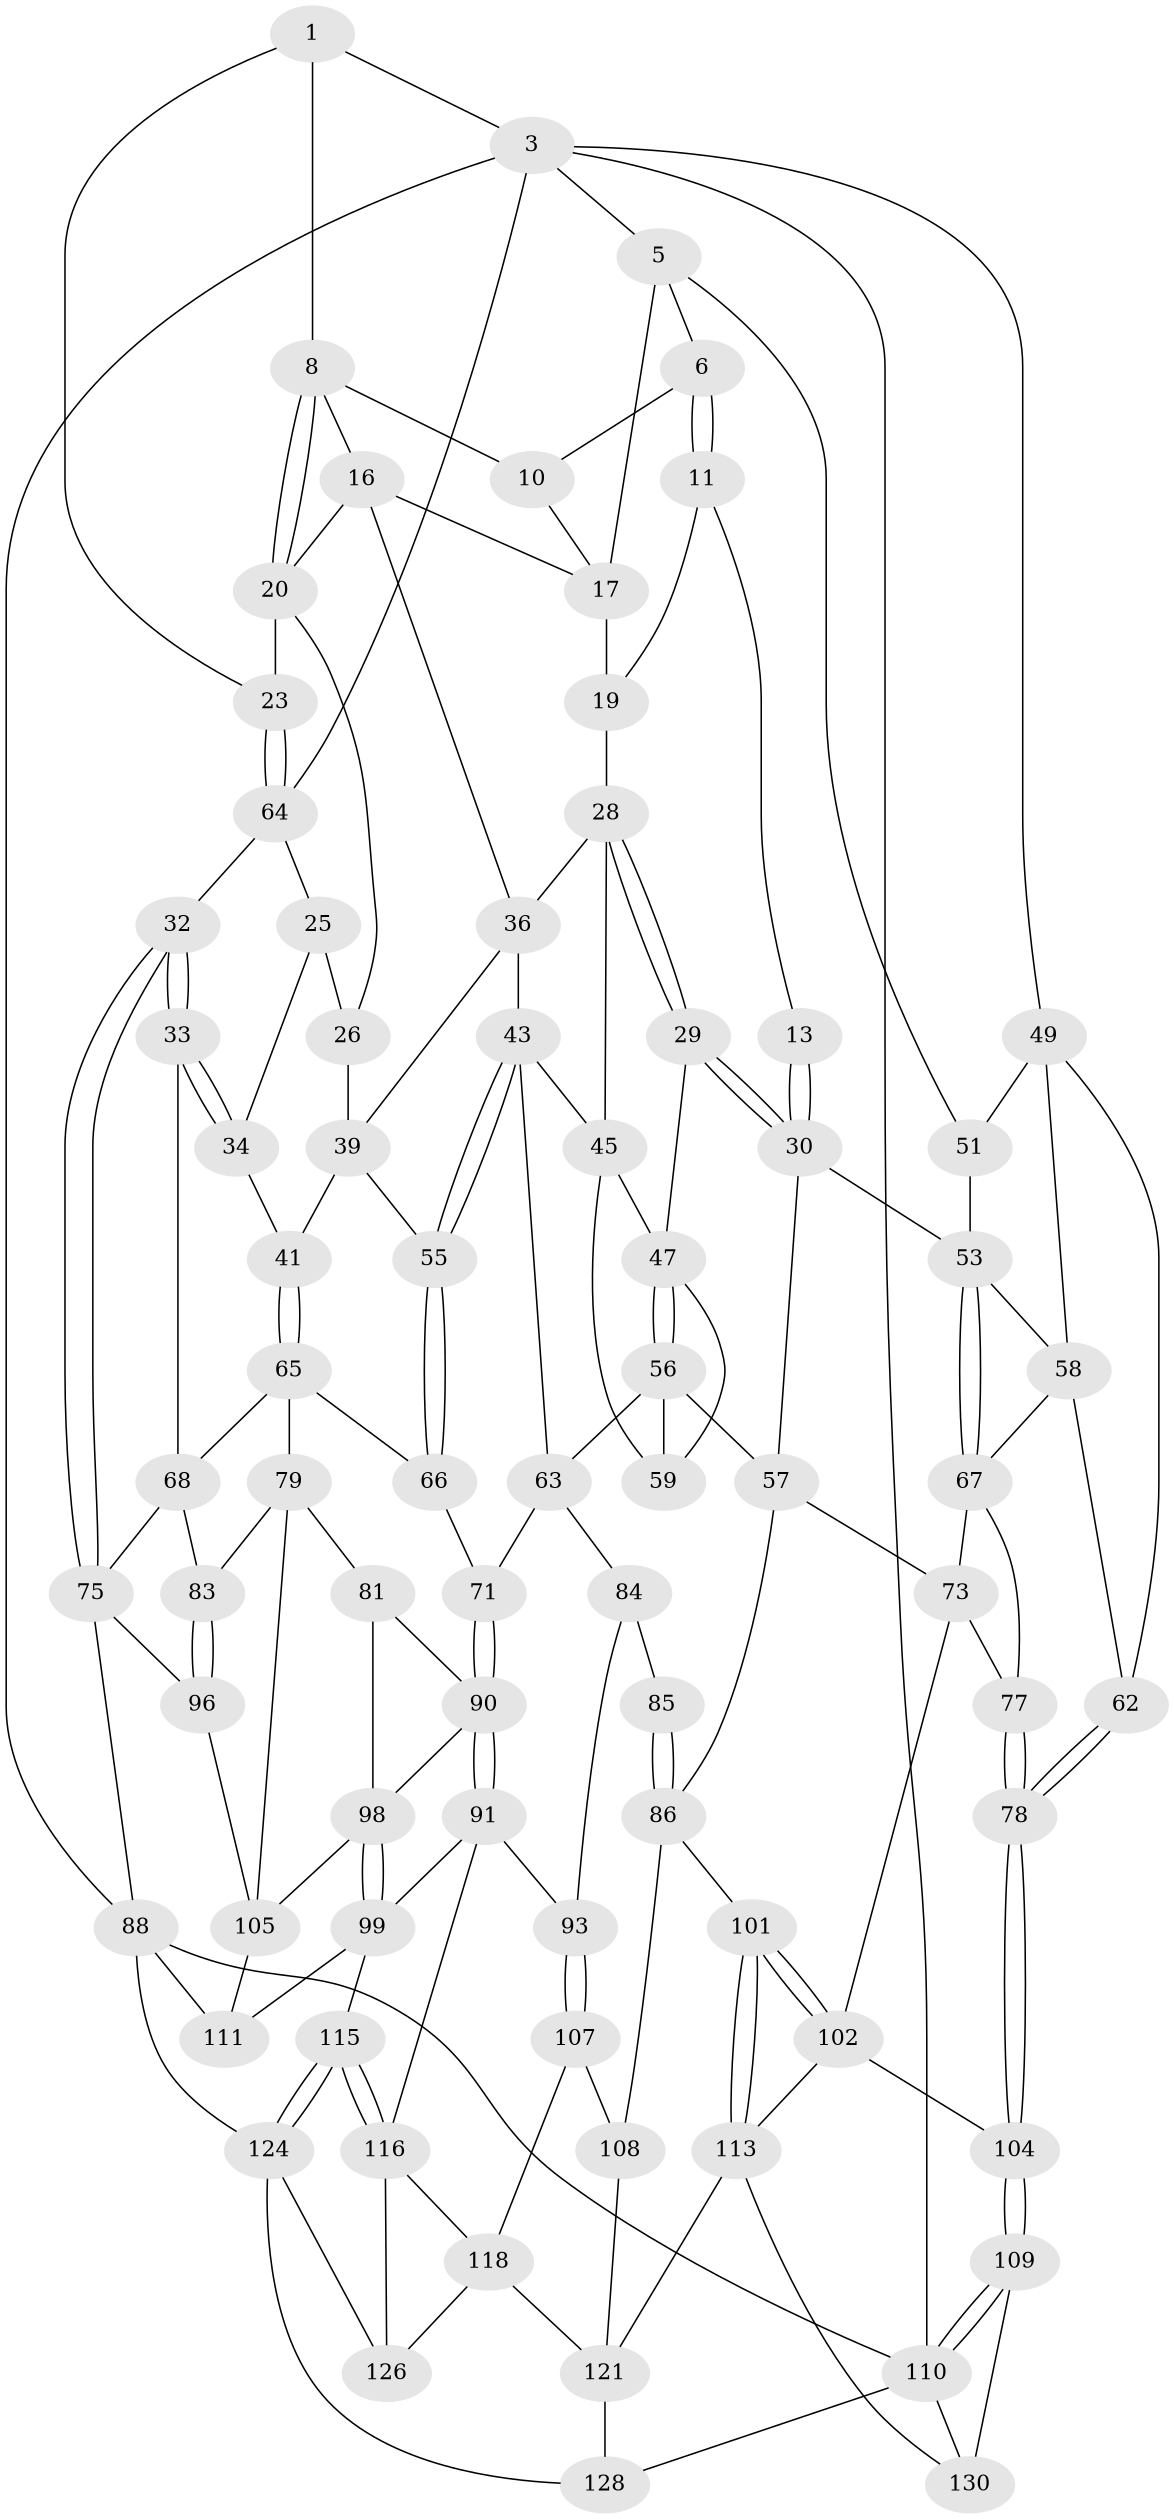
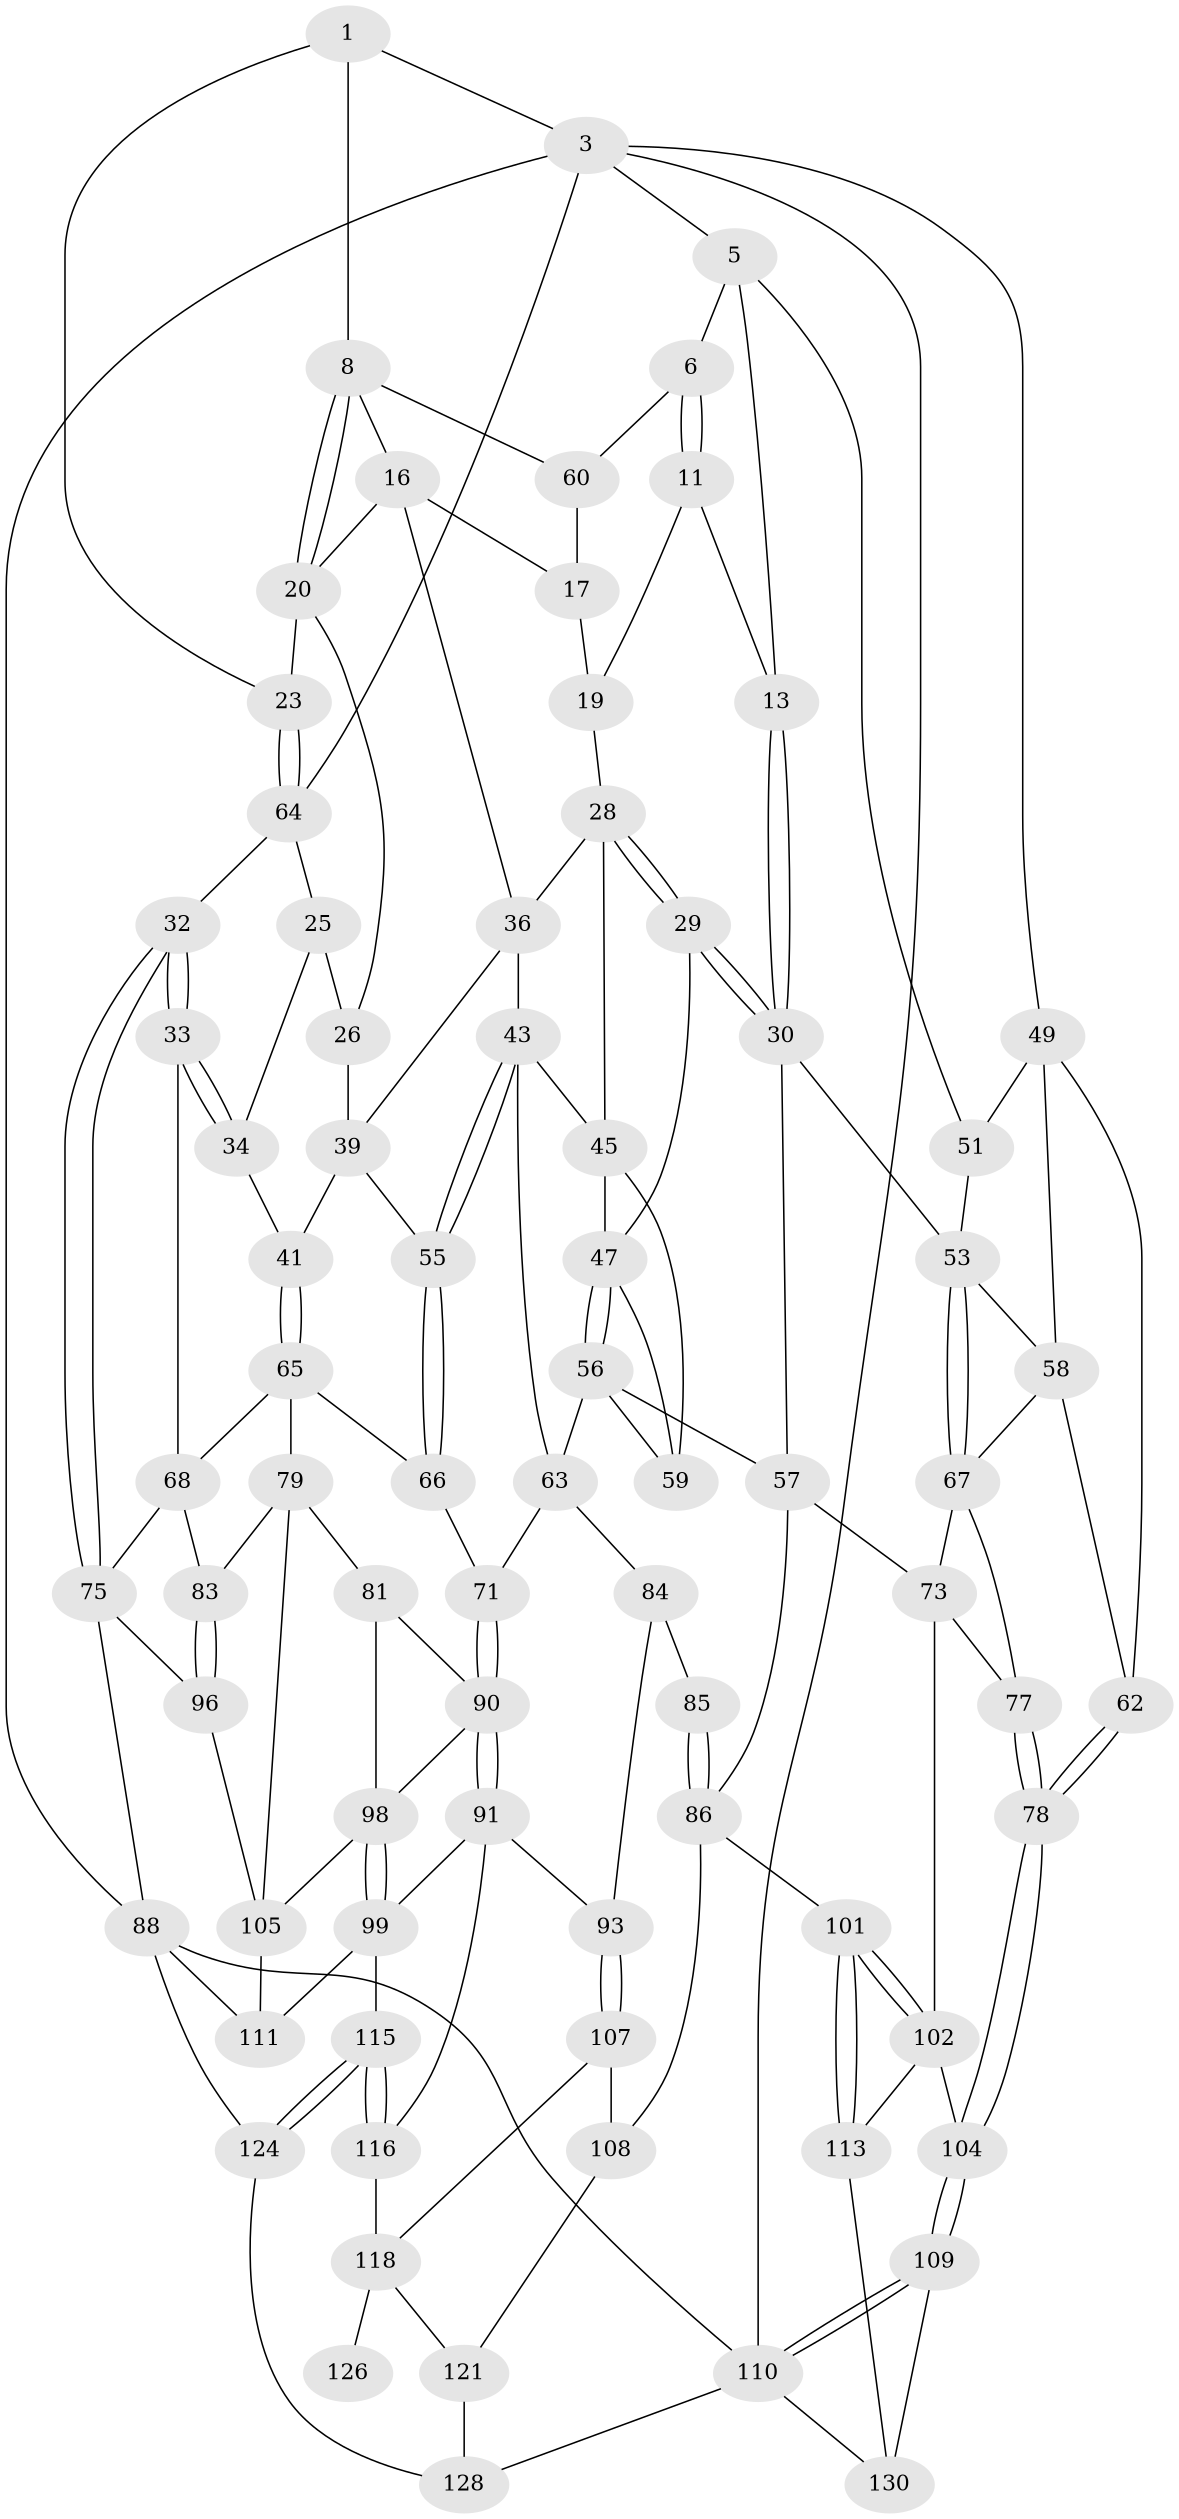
(632, 431) -> (761, 479)
(532, 480) -> (577, 480)
(328, 2262) -> none
(386, 2262) -> none
(671, 2262) -> none
